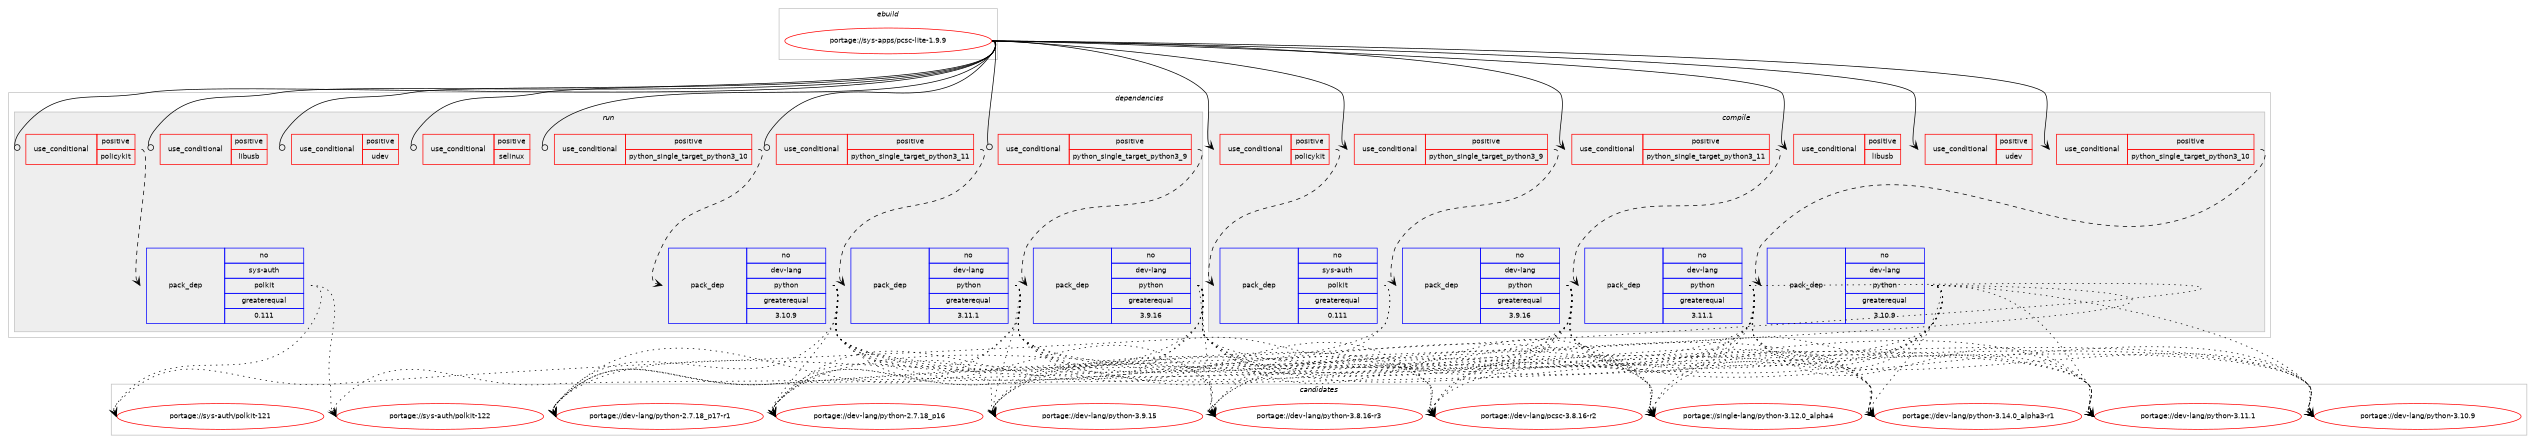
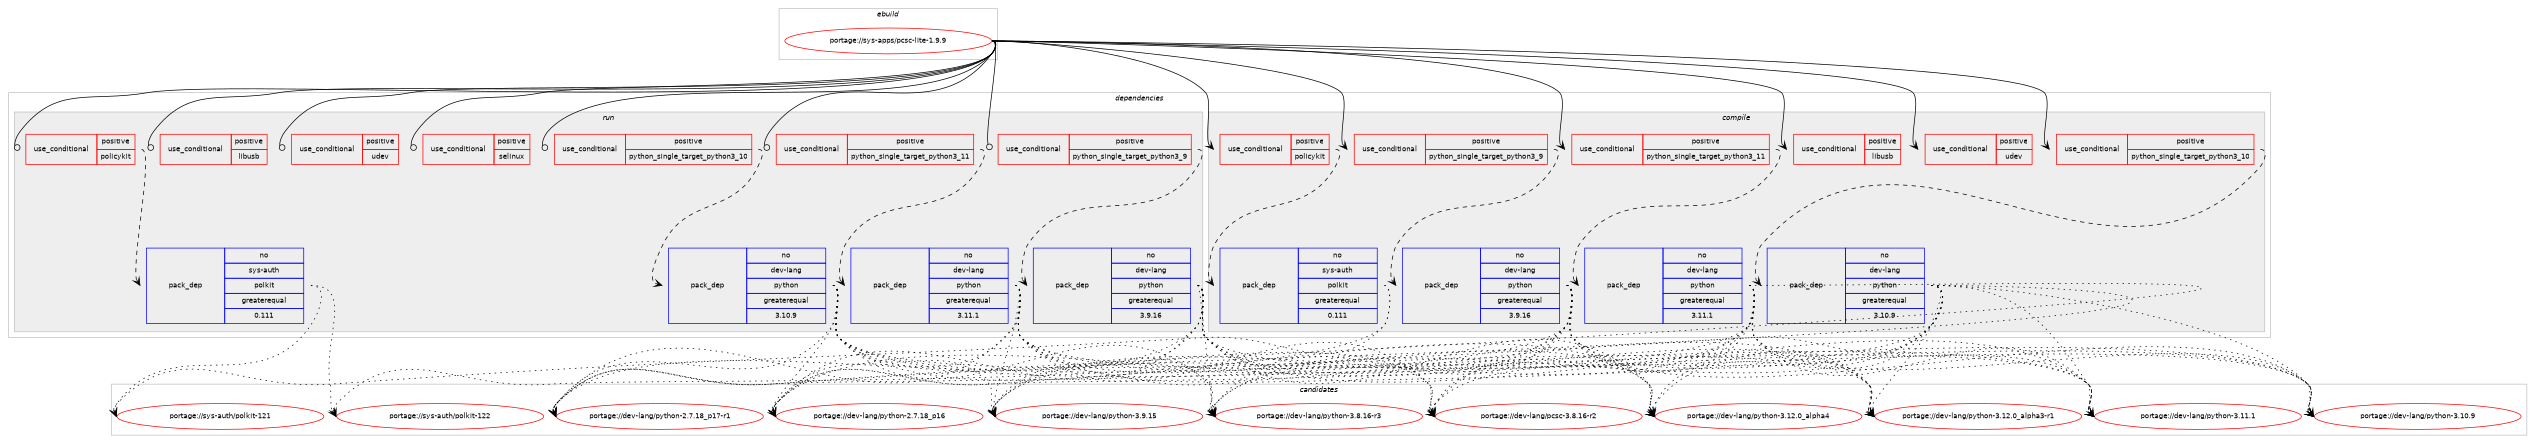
(1759, 416) -> (1759, 416)
(1978, 416) -> (1978, 416)
